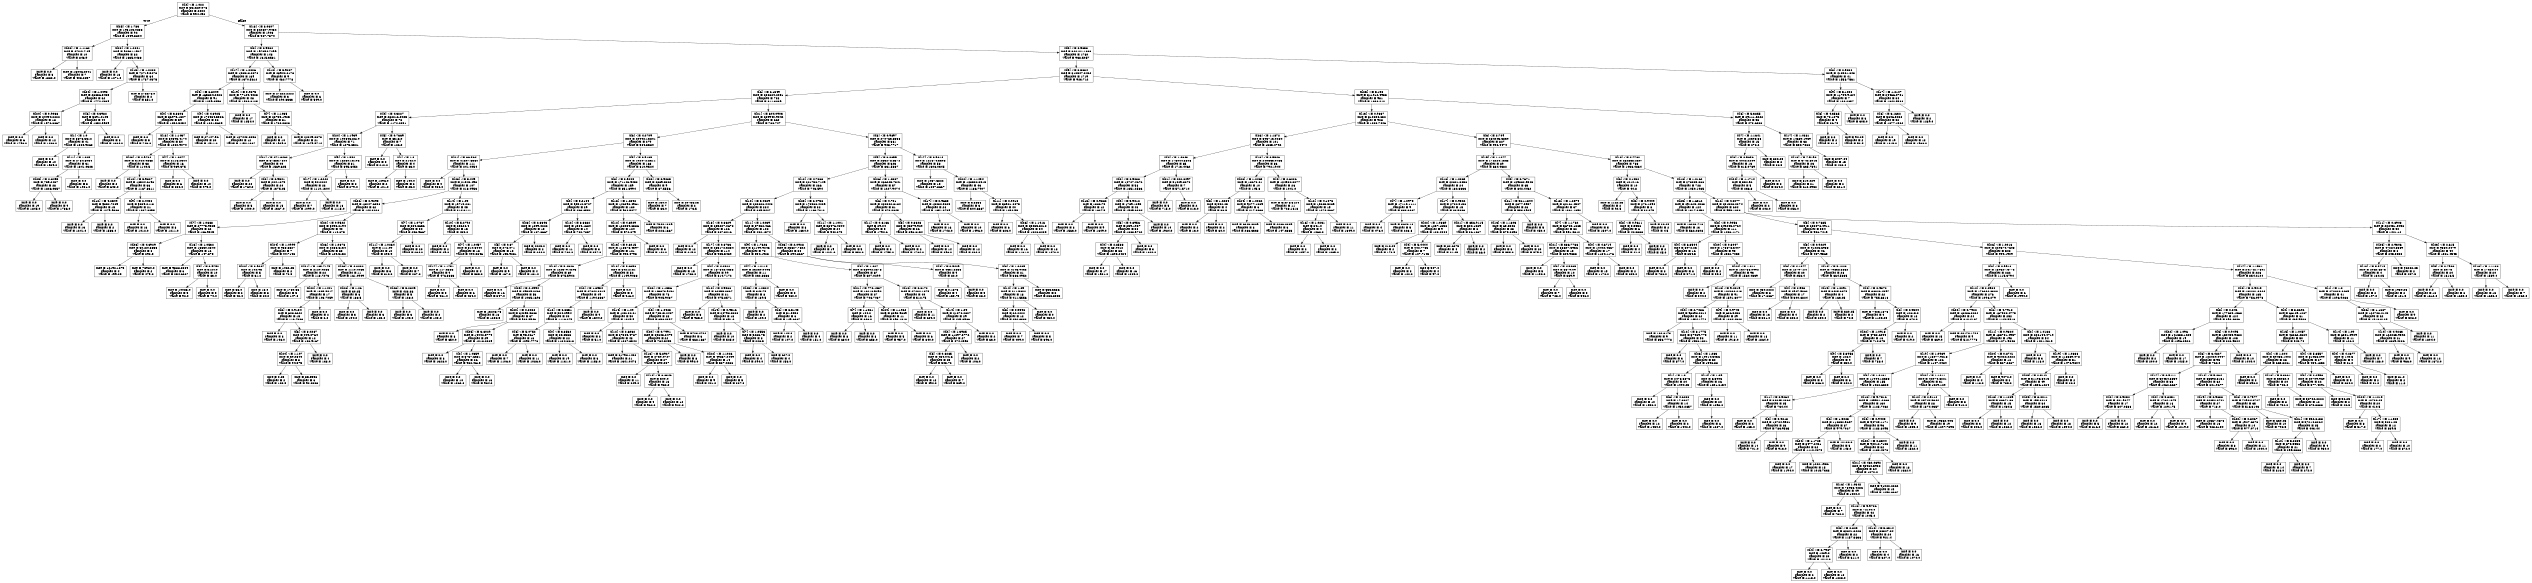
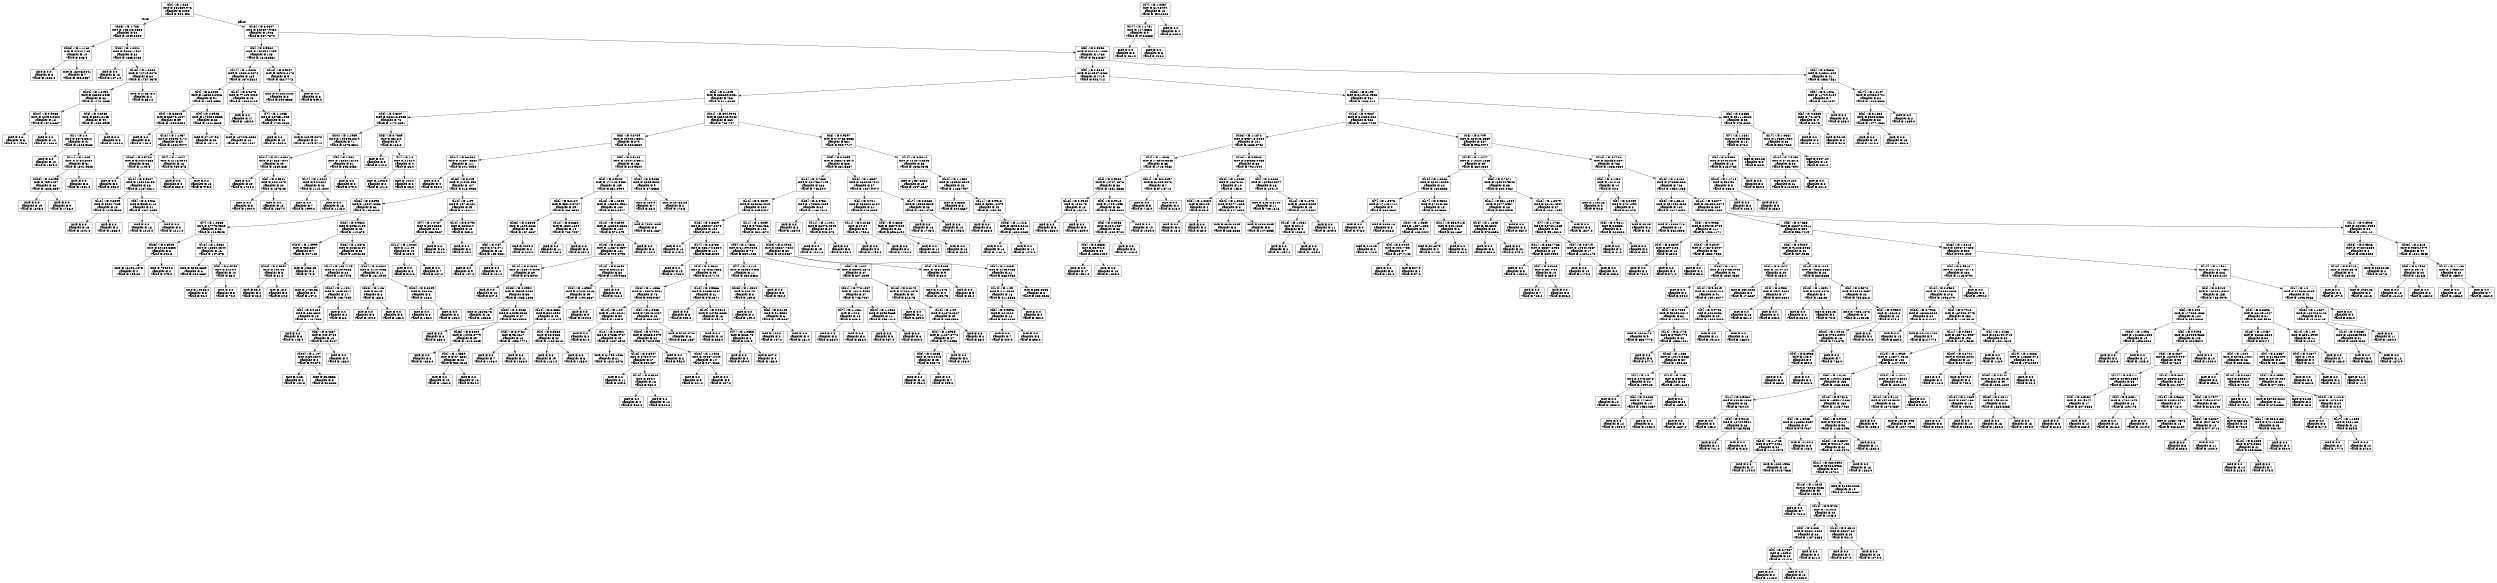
(463, 238) -> none
